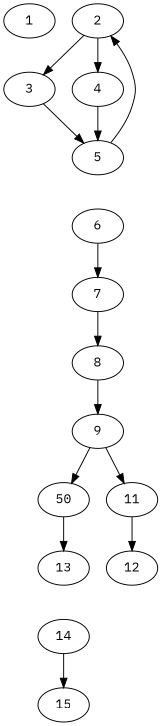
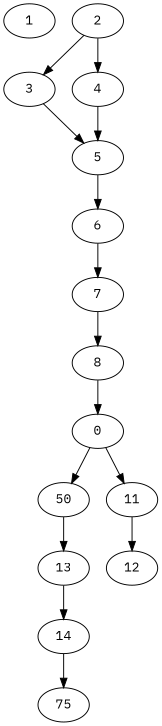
(135, 94) -> (98, 187)
(98, 431) -> (98, 431)
none -> (64, 598)
(64, 705) -> (64, 705)
